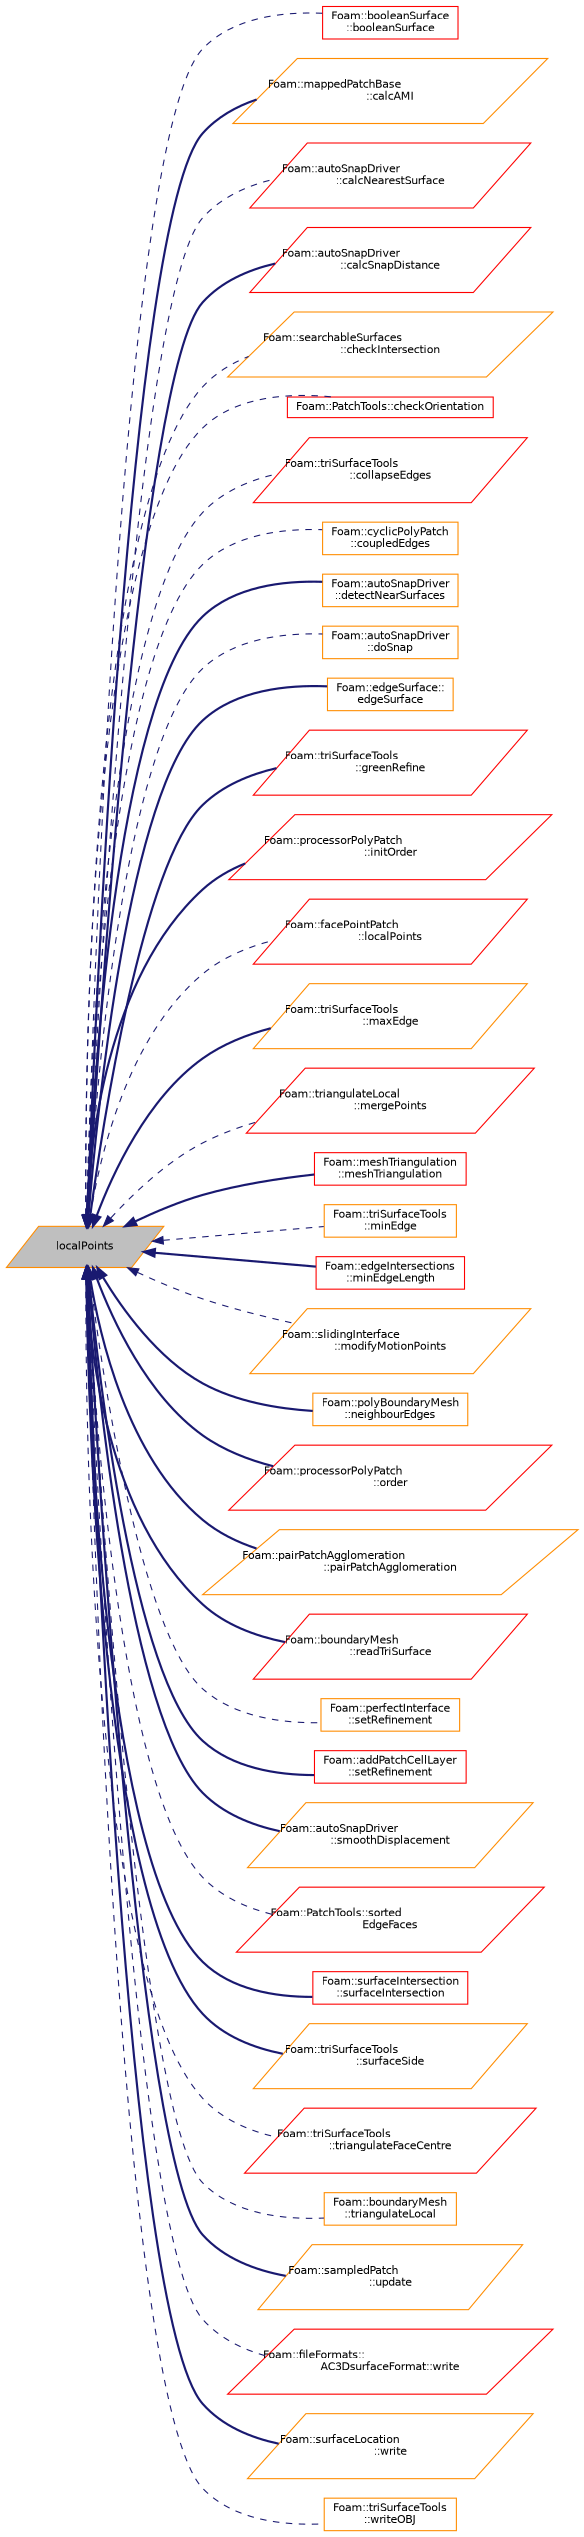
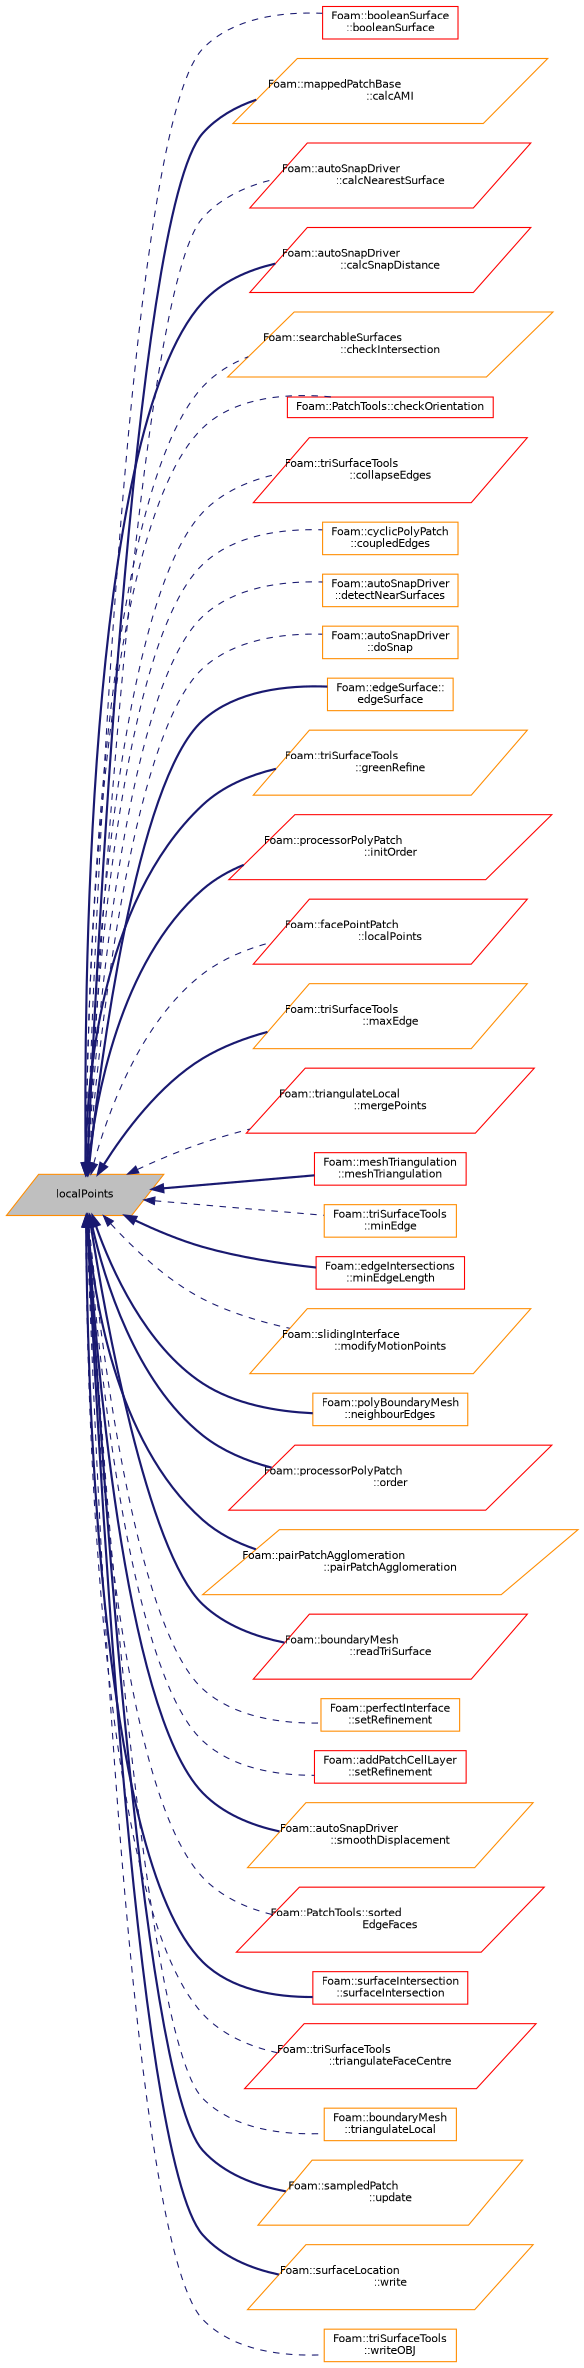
(390, 763) -> (390, 763)
(124, 845) -> (128, 819)
(135, 1575) -> (130, 1550)
(390, 2056) -> none
(390, 2362) -> none
